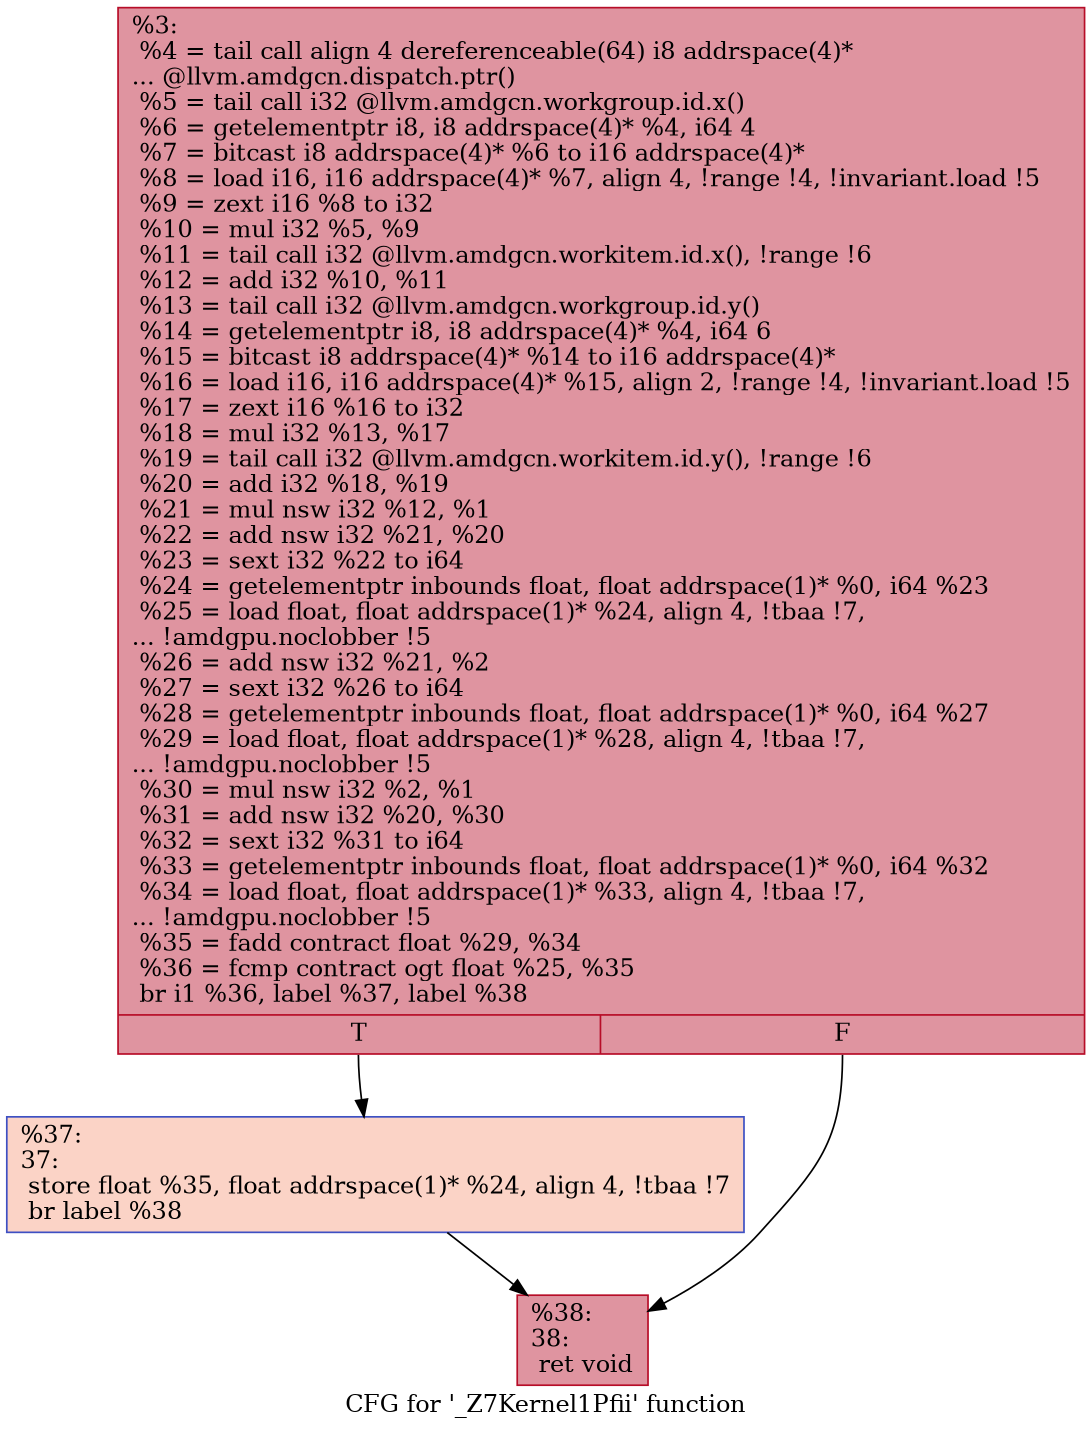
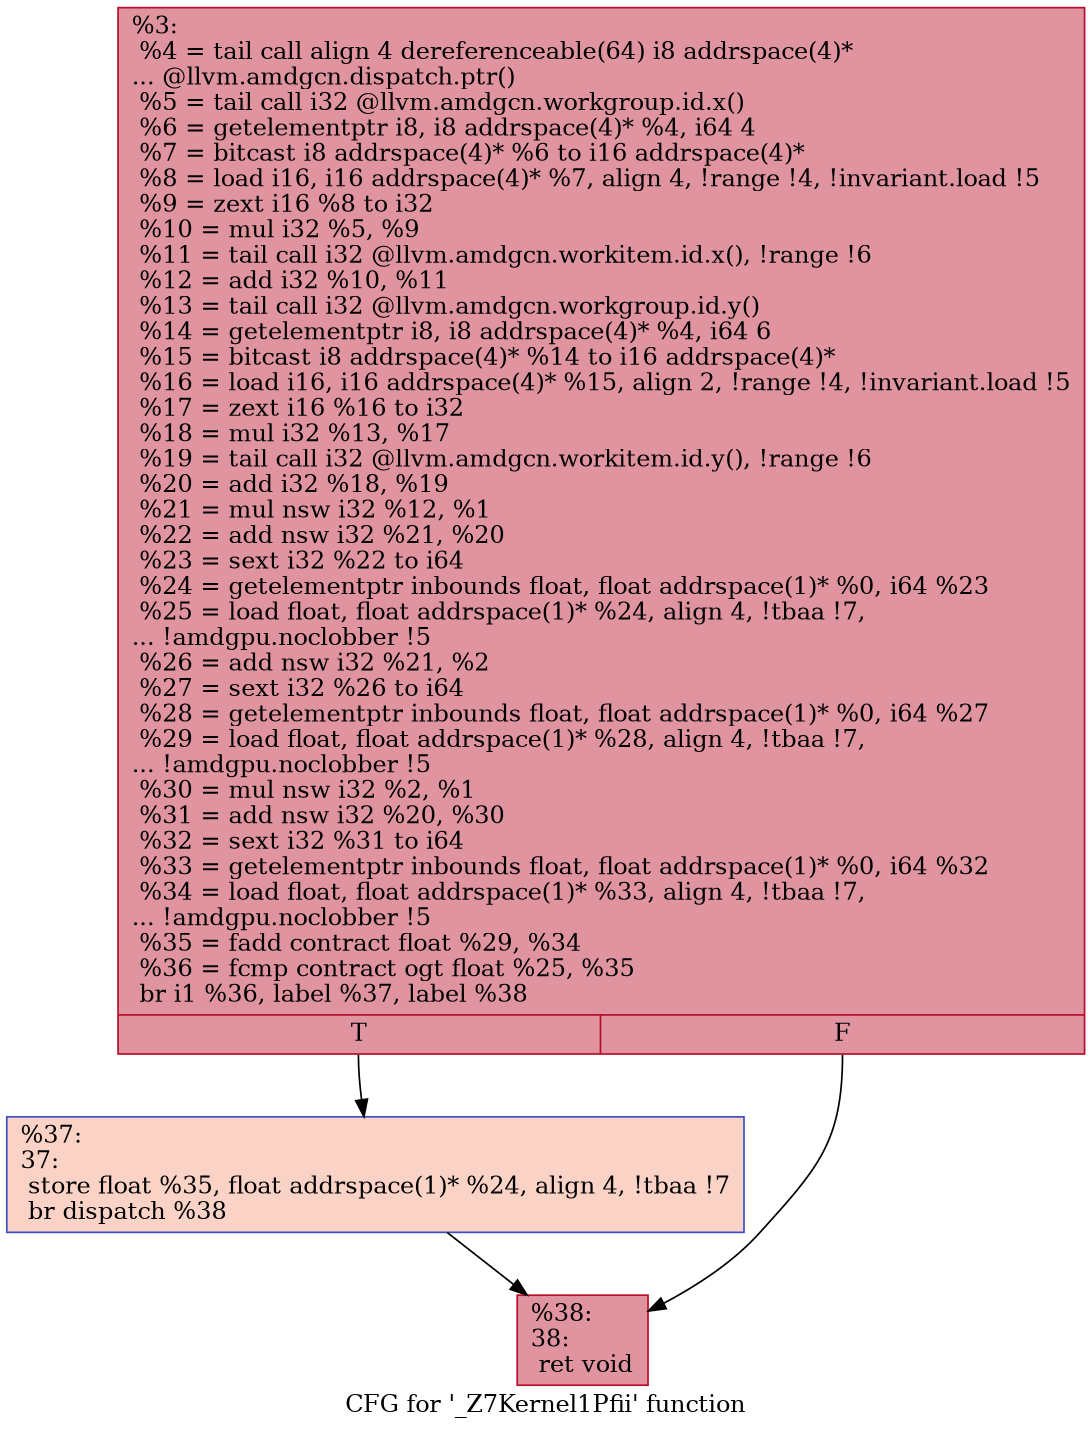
(102, 1212) -> (124, 1212)
